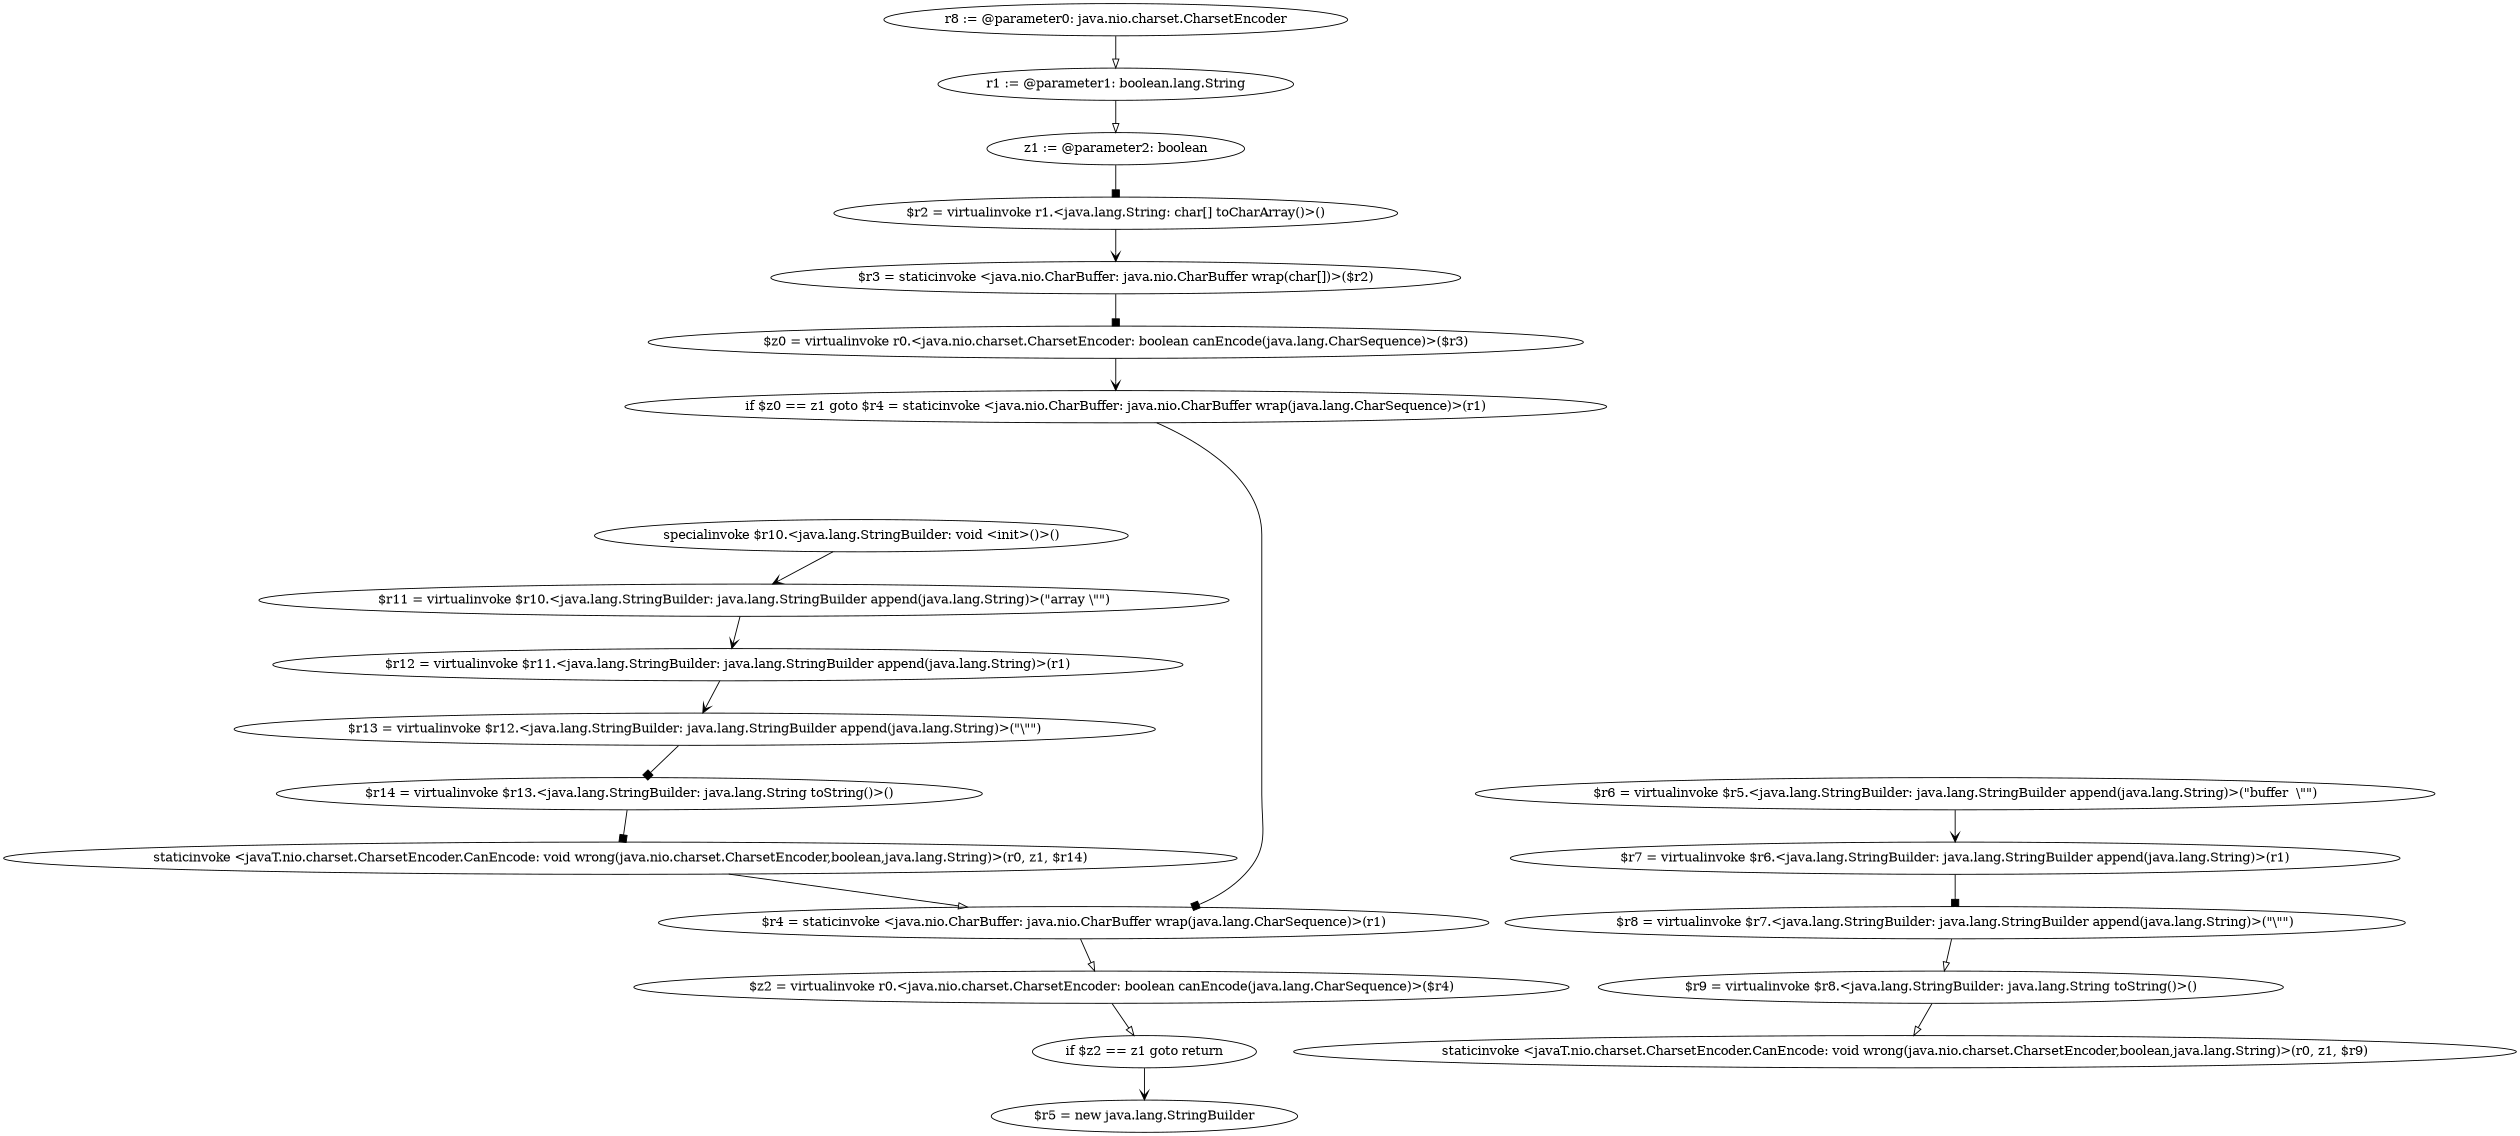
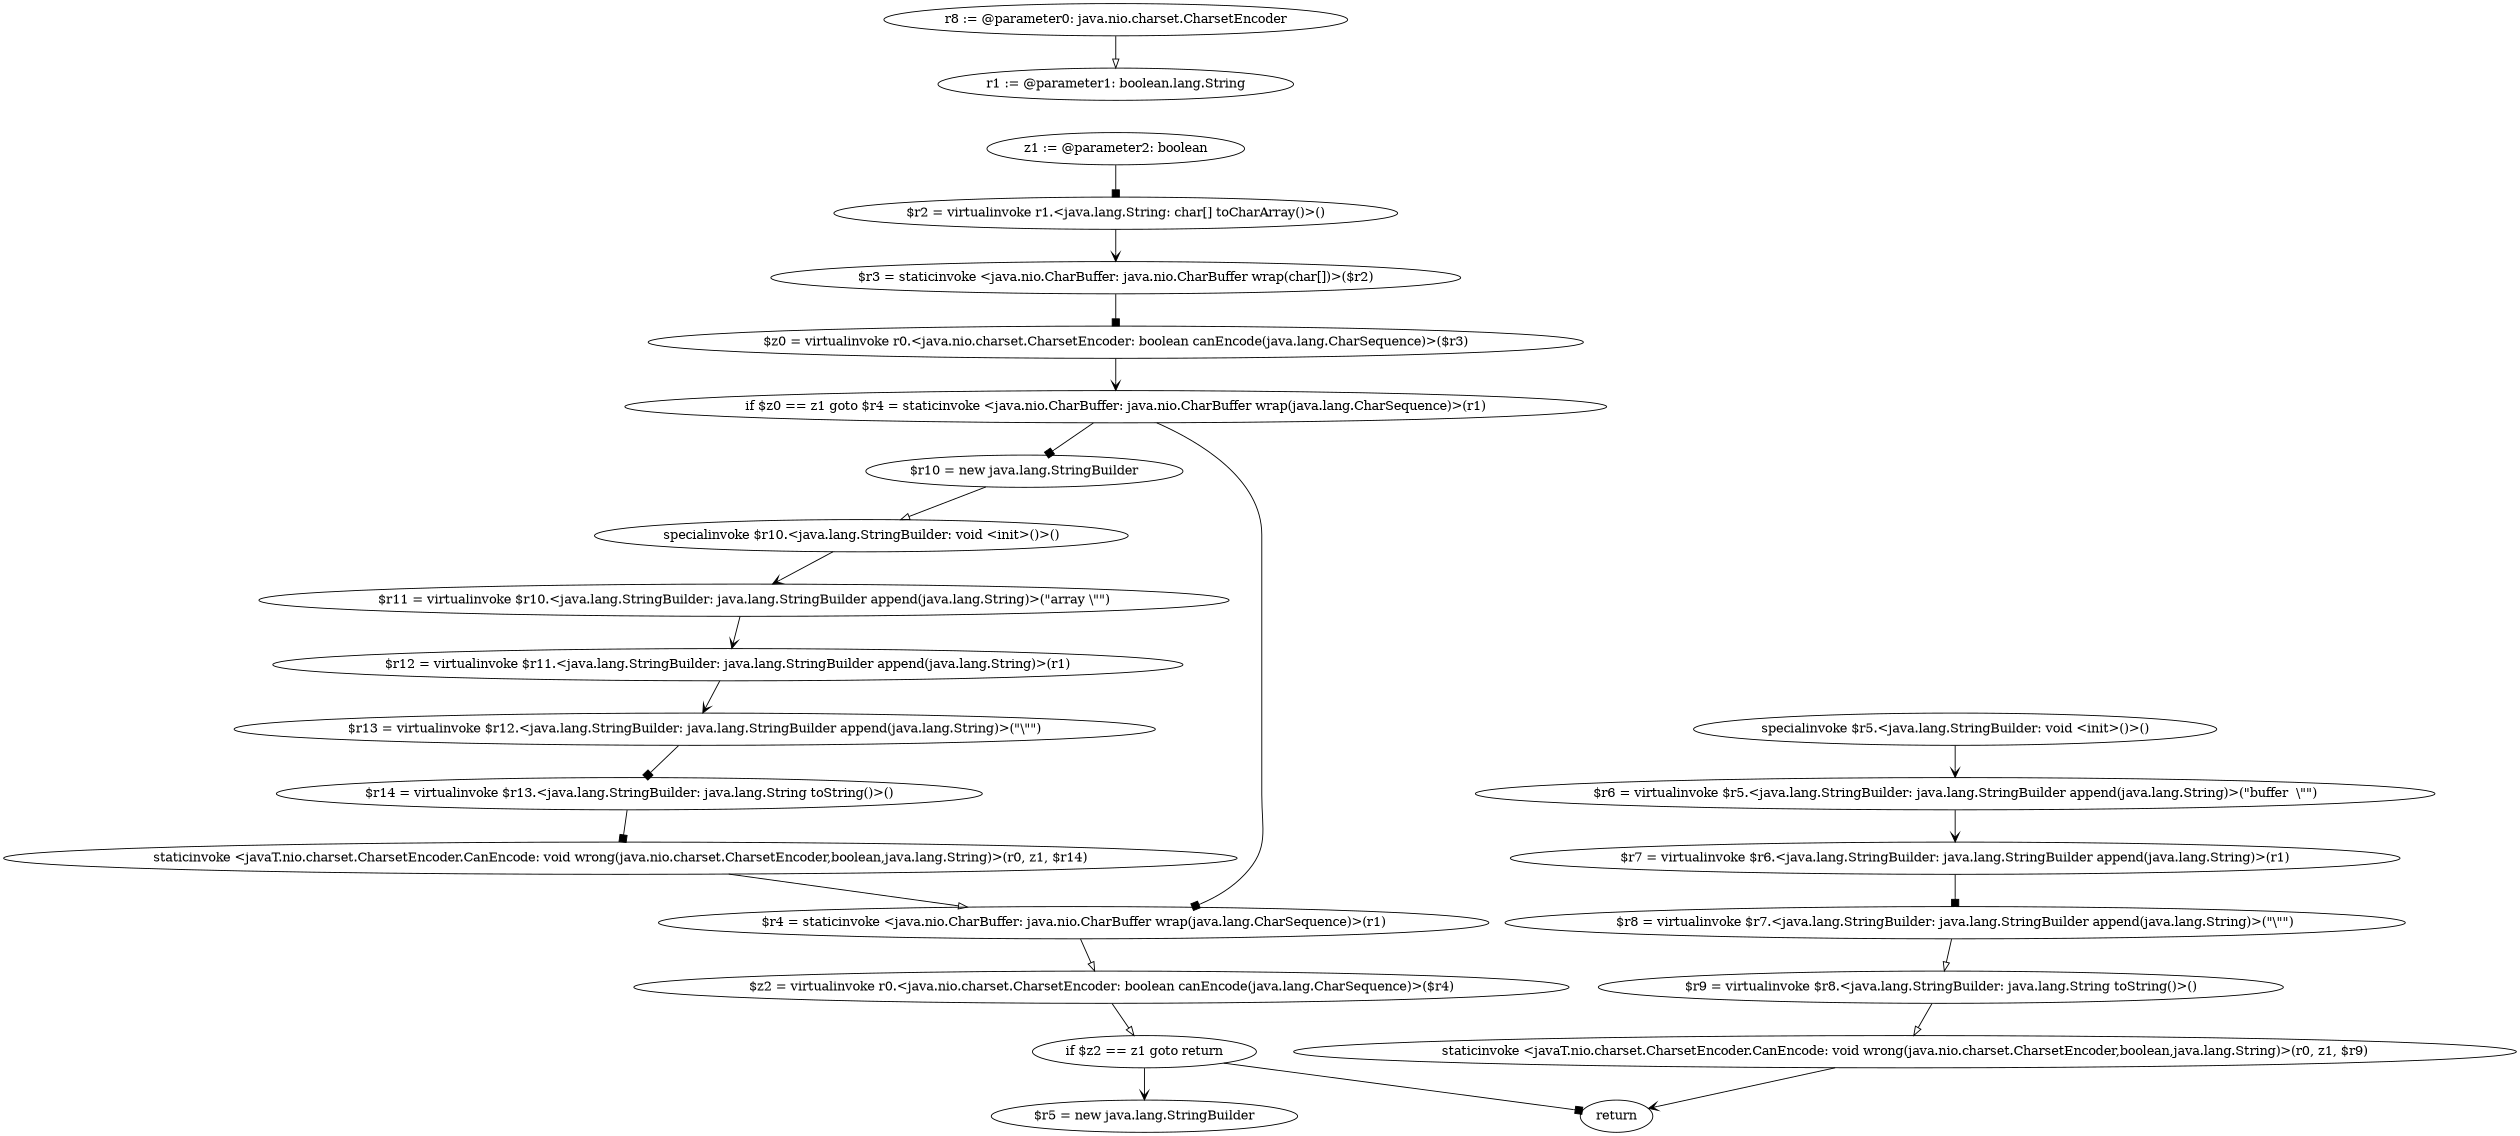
(1116, 112) -> none
none -> (1024, 471)
none -> (1955, 729)
none -> (1617, 1116)
